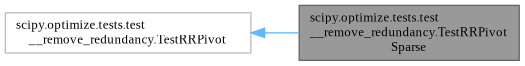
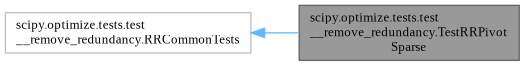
(128, 33) -> (128, 33)
